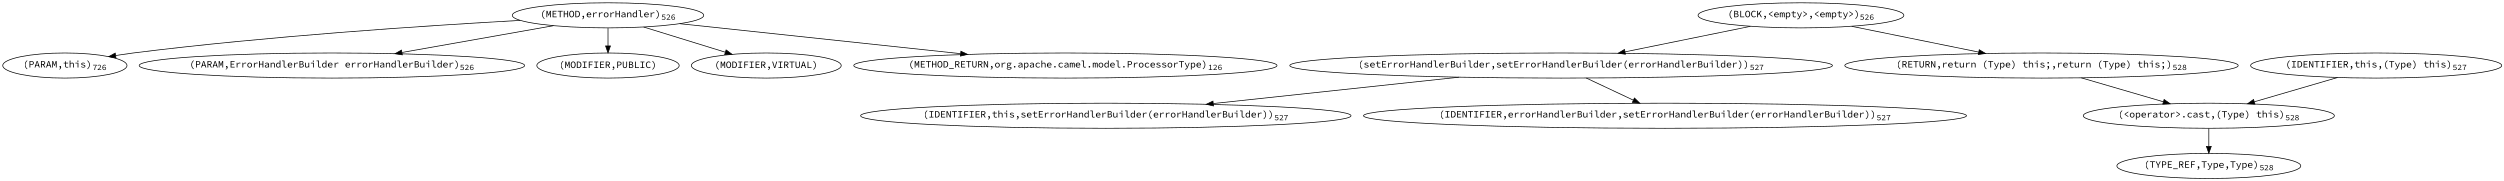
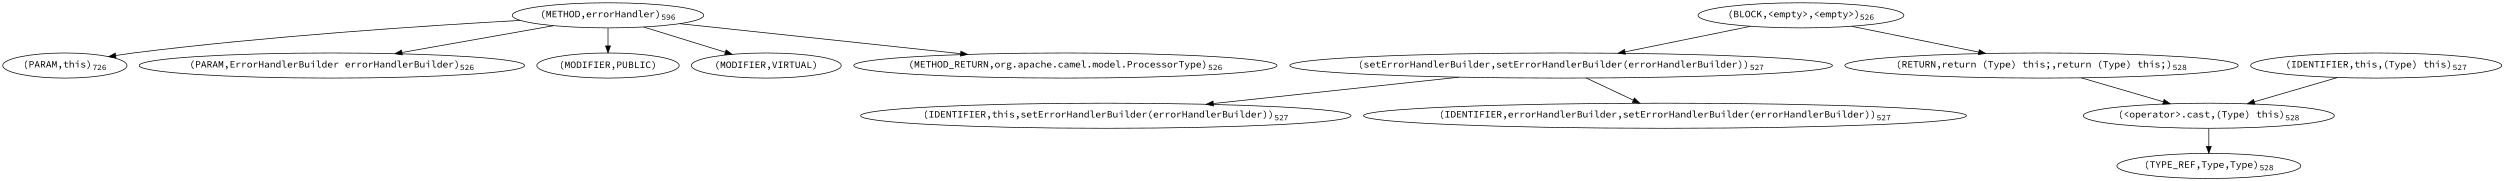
(669, 14) -> (669, 14)
(1215, 64) -> (1215, 64)
